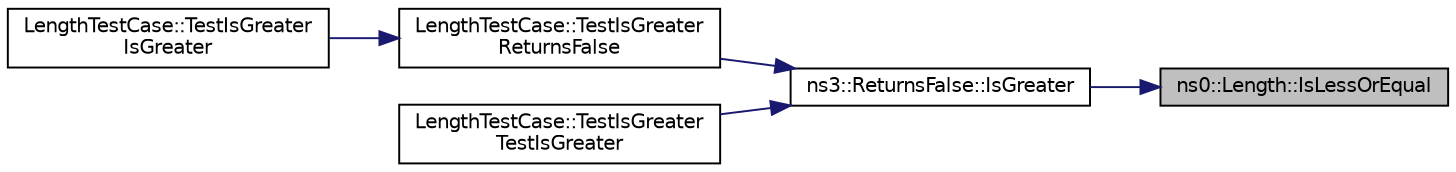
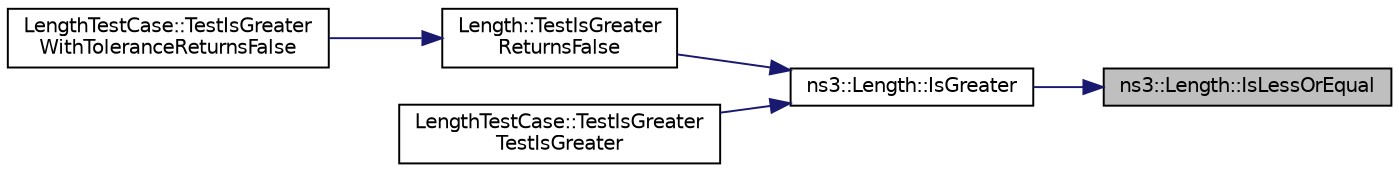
(168, 38) -> (168, 38)
(560, 38) -> (560, 38)
(940, 87) -> (912, 87)
(1304, 87) -> (1248, 87)
